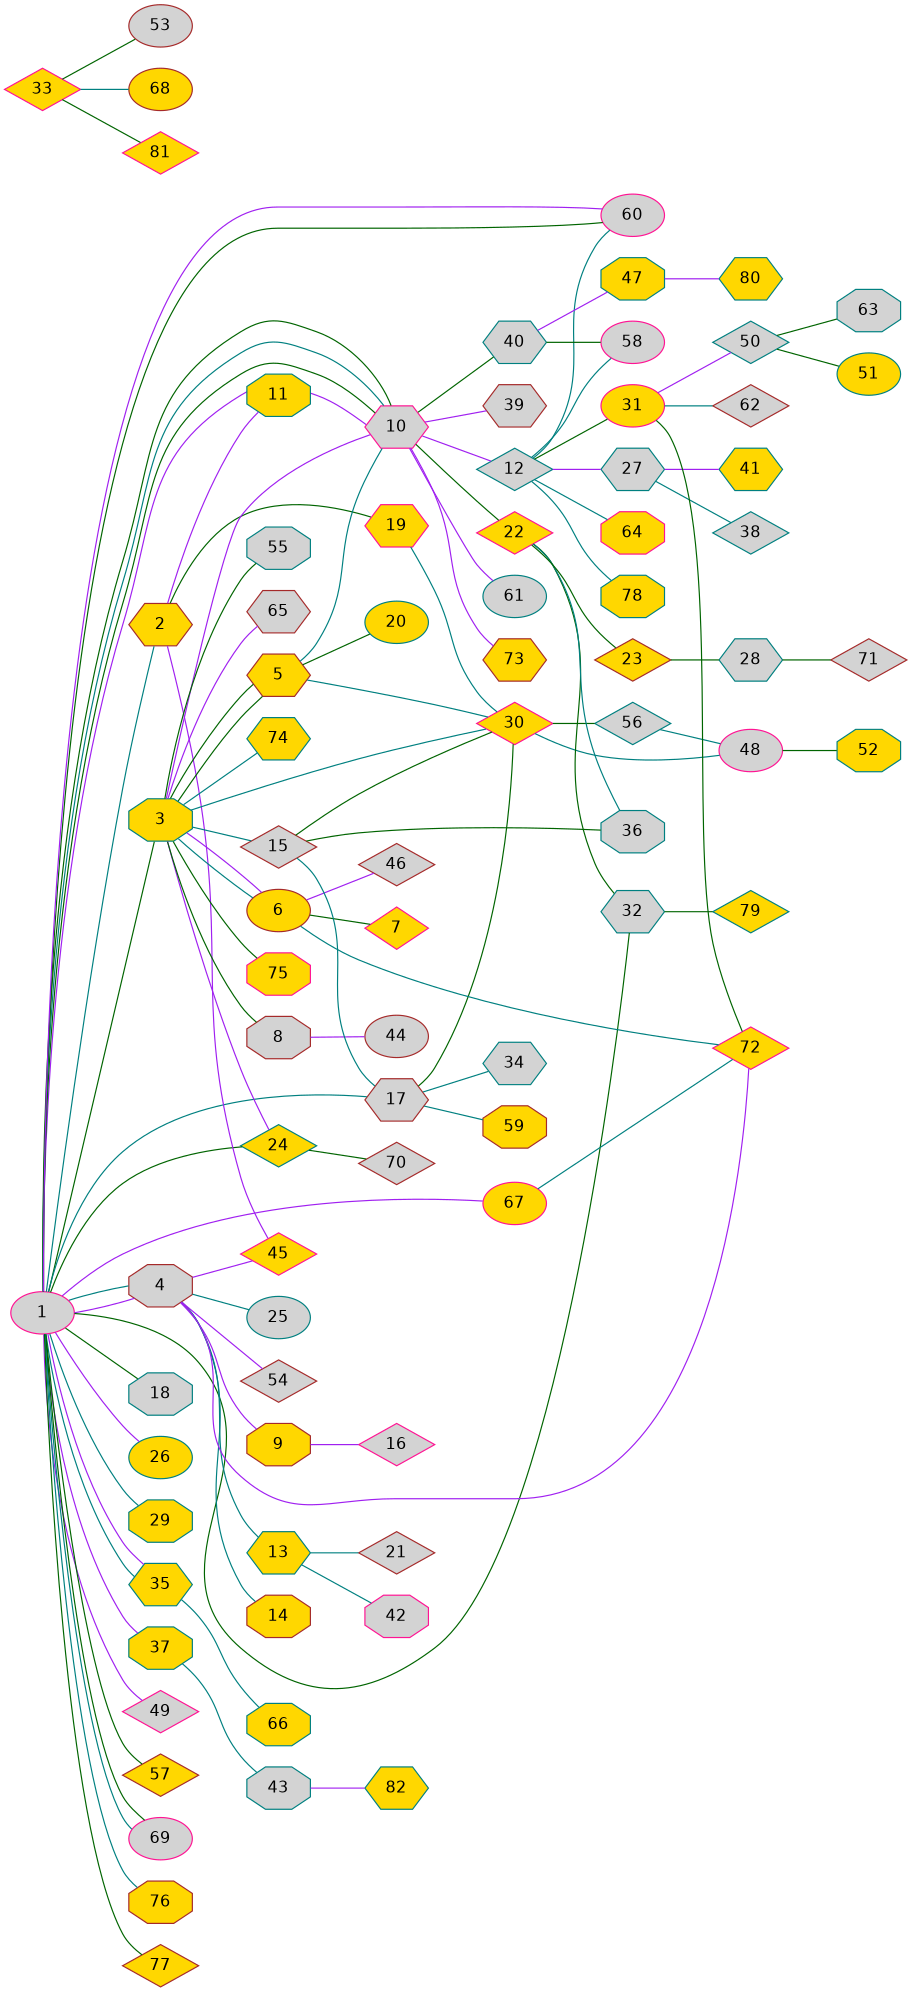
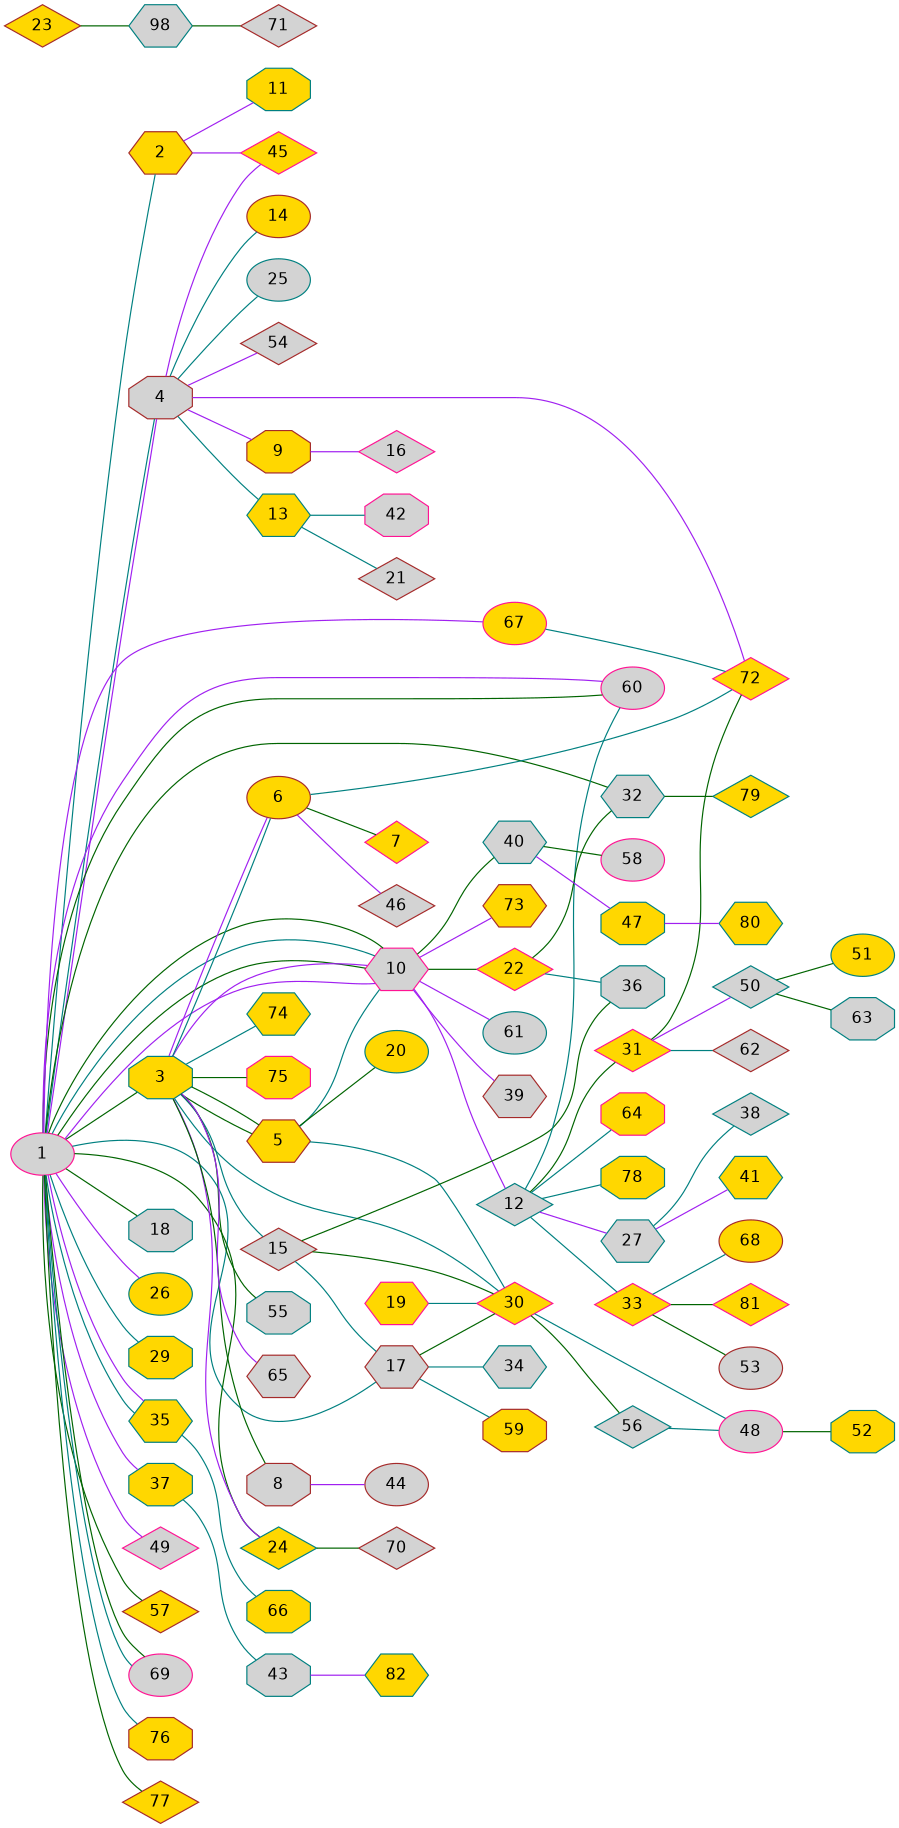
(575, 403) -> (574, 1255)
(633, 406) -> (633, 1051)
(255, 511) -> none
(579, 605) -> none
(751, 660) -> (161, 26)
(279, 1616) -> (279, 216)
